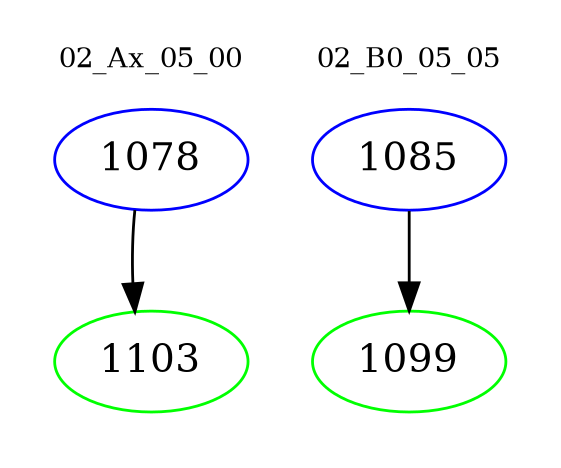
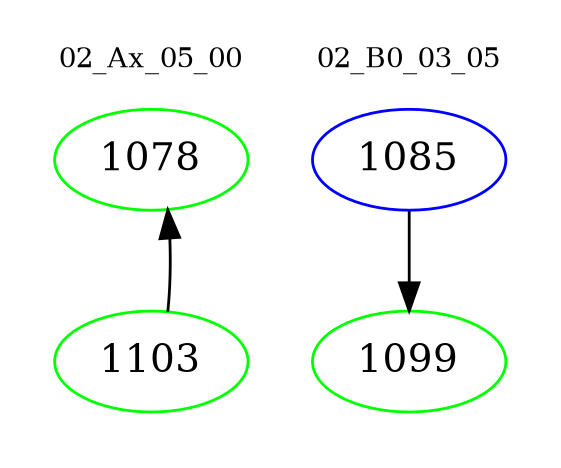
(409, 60) -> (409, 60)
(151, 160) -> (151, 160)
(133, 247) -> (170, 275)
